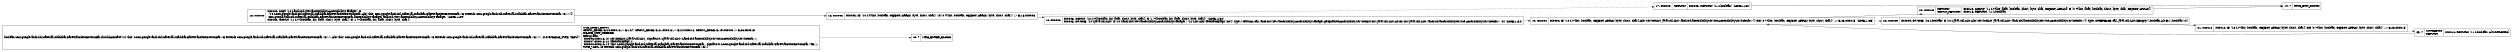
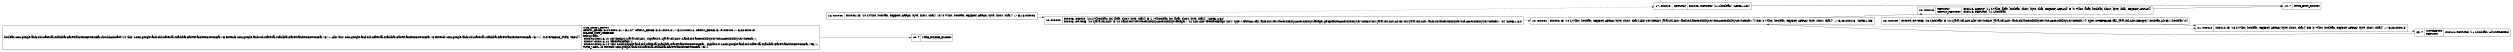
(411, 16) -> none
(1877, 21) -> (1998, 28)
(937, 38) -> (937, 38)
